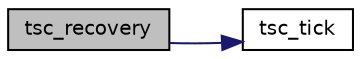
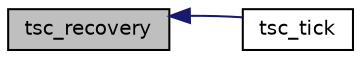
(196, 43) -> (216, 16)
